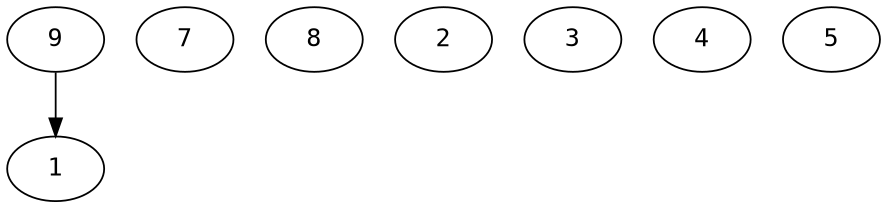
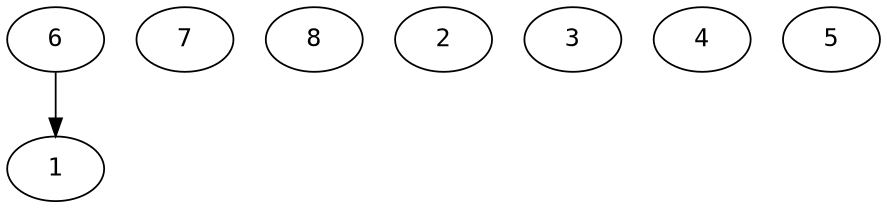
(56, 40) -> (56, 40)
